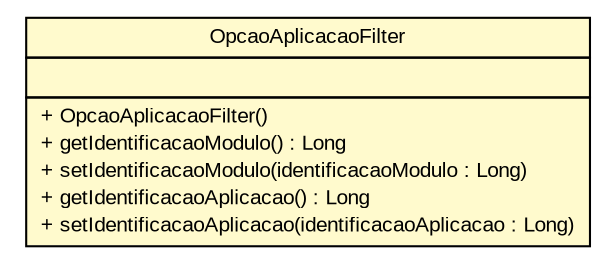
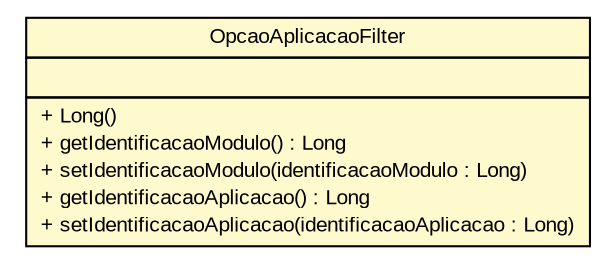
(155, 116) -> (80, 116)
